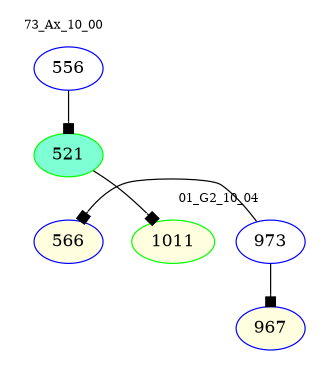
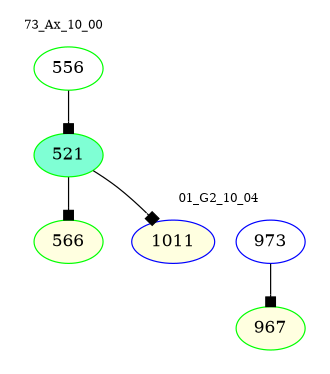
(69, 69) -> (69, 69)
(175, 179) -> (69, 193)
(69, 242) -> (69, 242)
(173, 242) -> (173, 242)
(271, 328) -> (271, 328)
